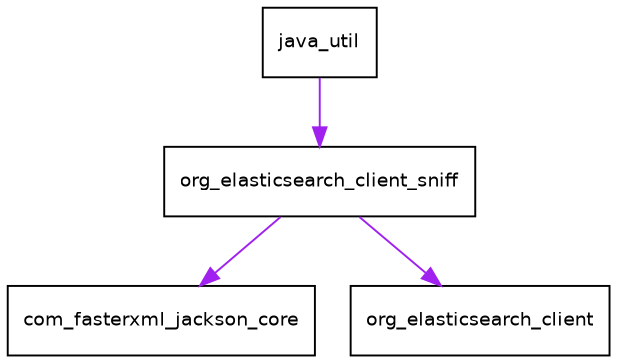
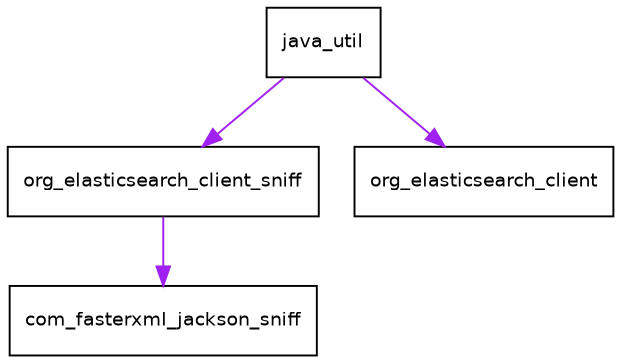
(393, 245) -> (396, 106)
(161, 321) -> (163, 321)
